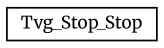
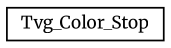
(82, 24) -> (85, 24)
